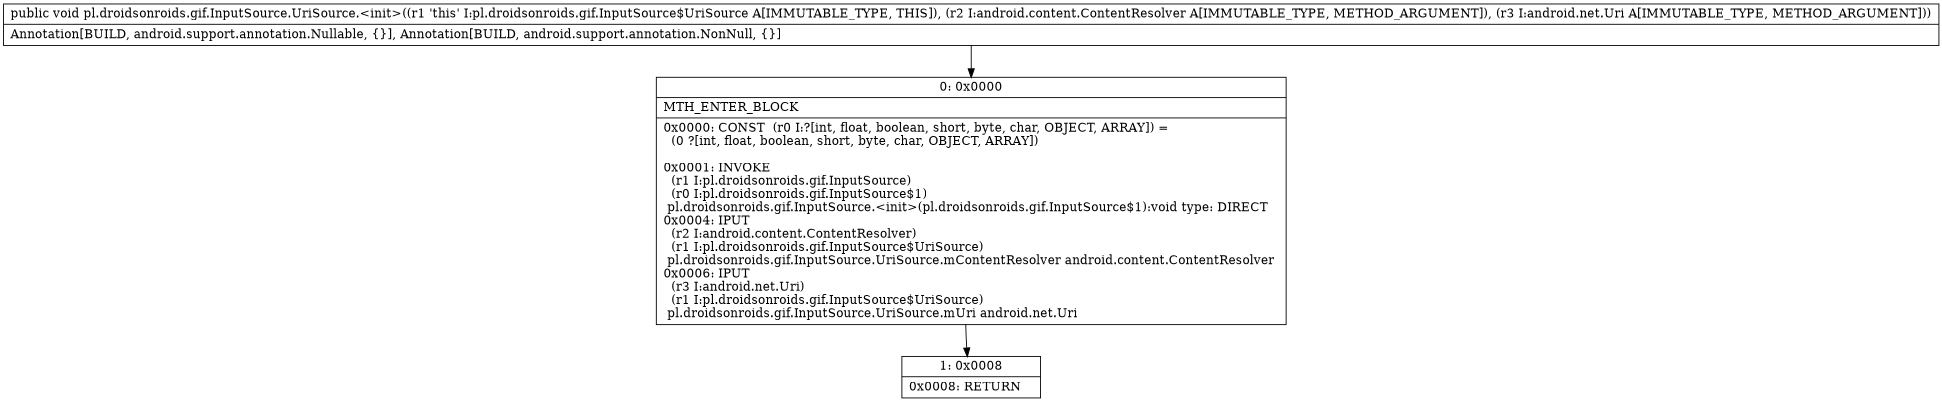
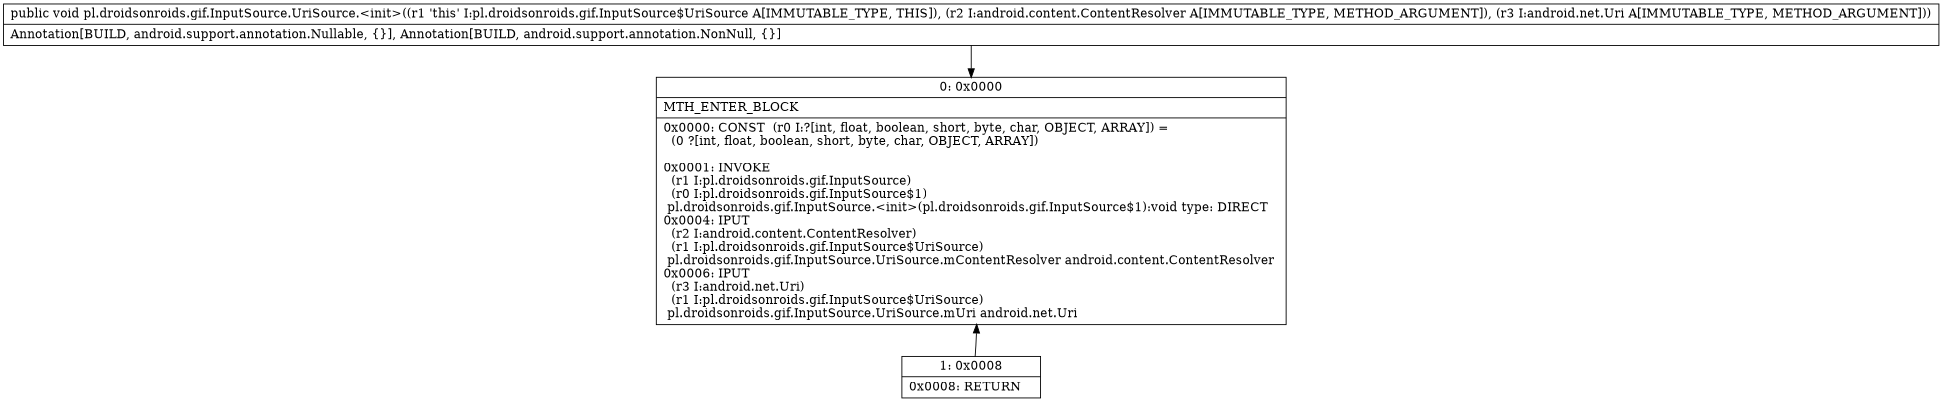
(966, 336) -> (976, 345)
